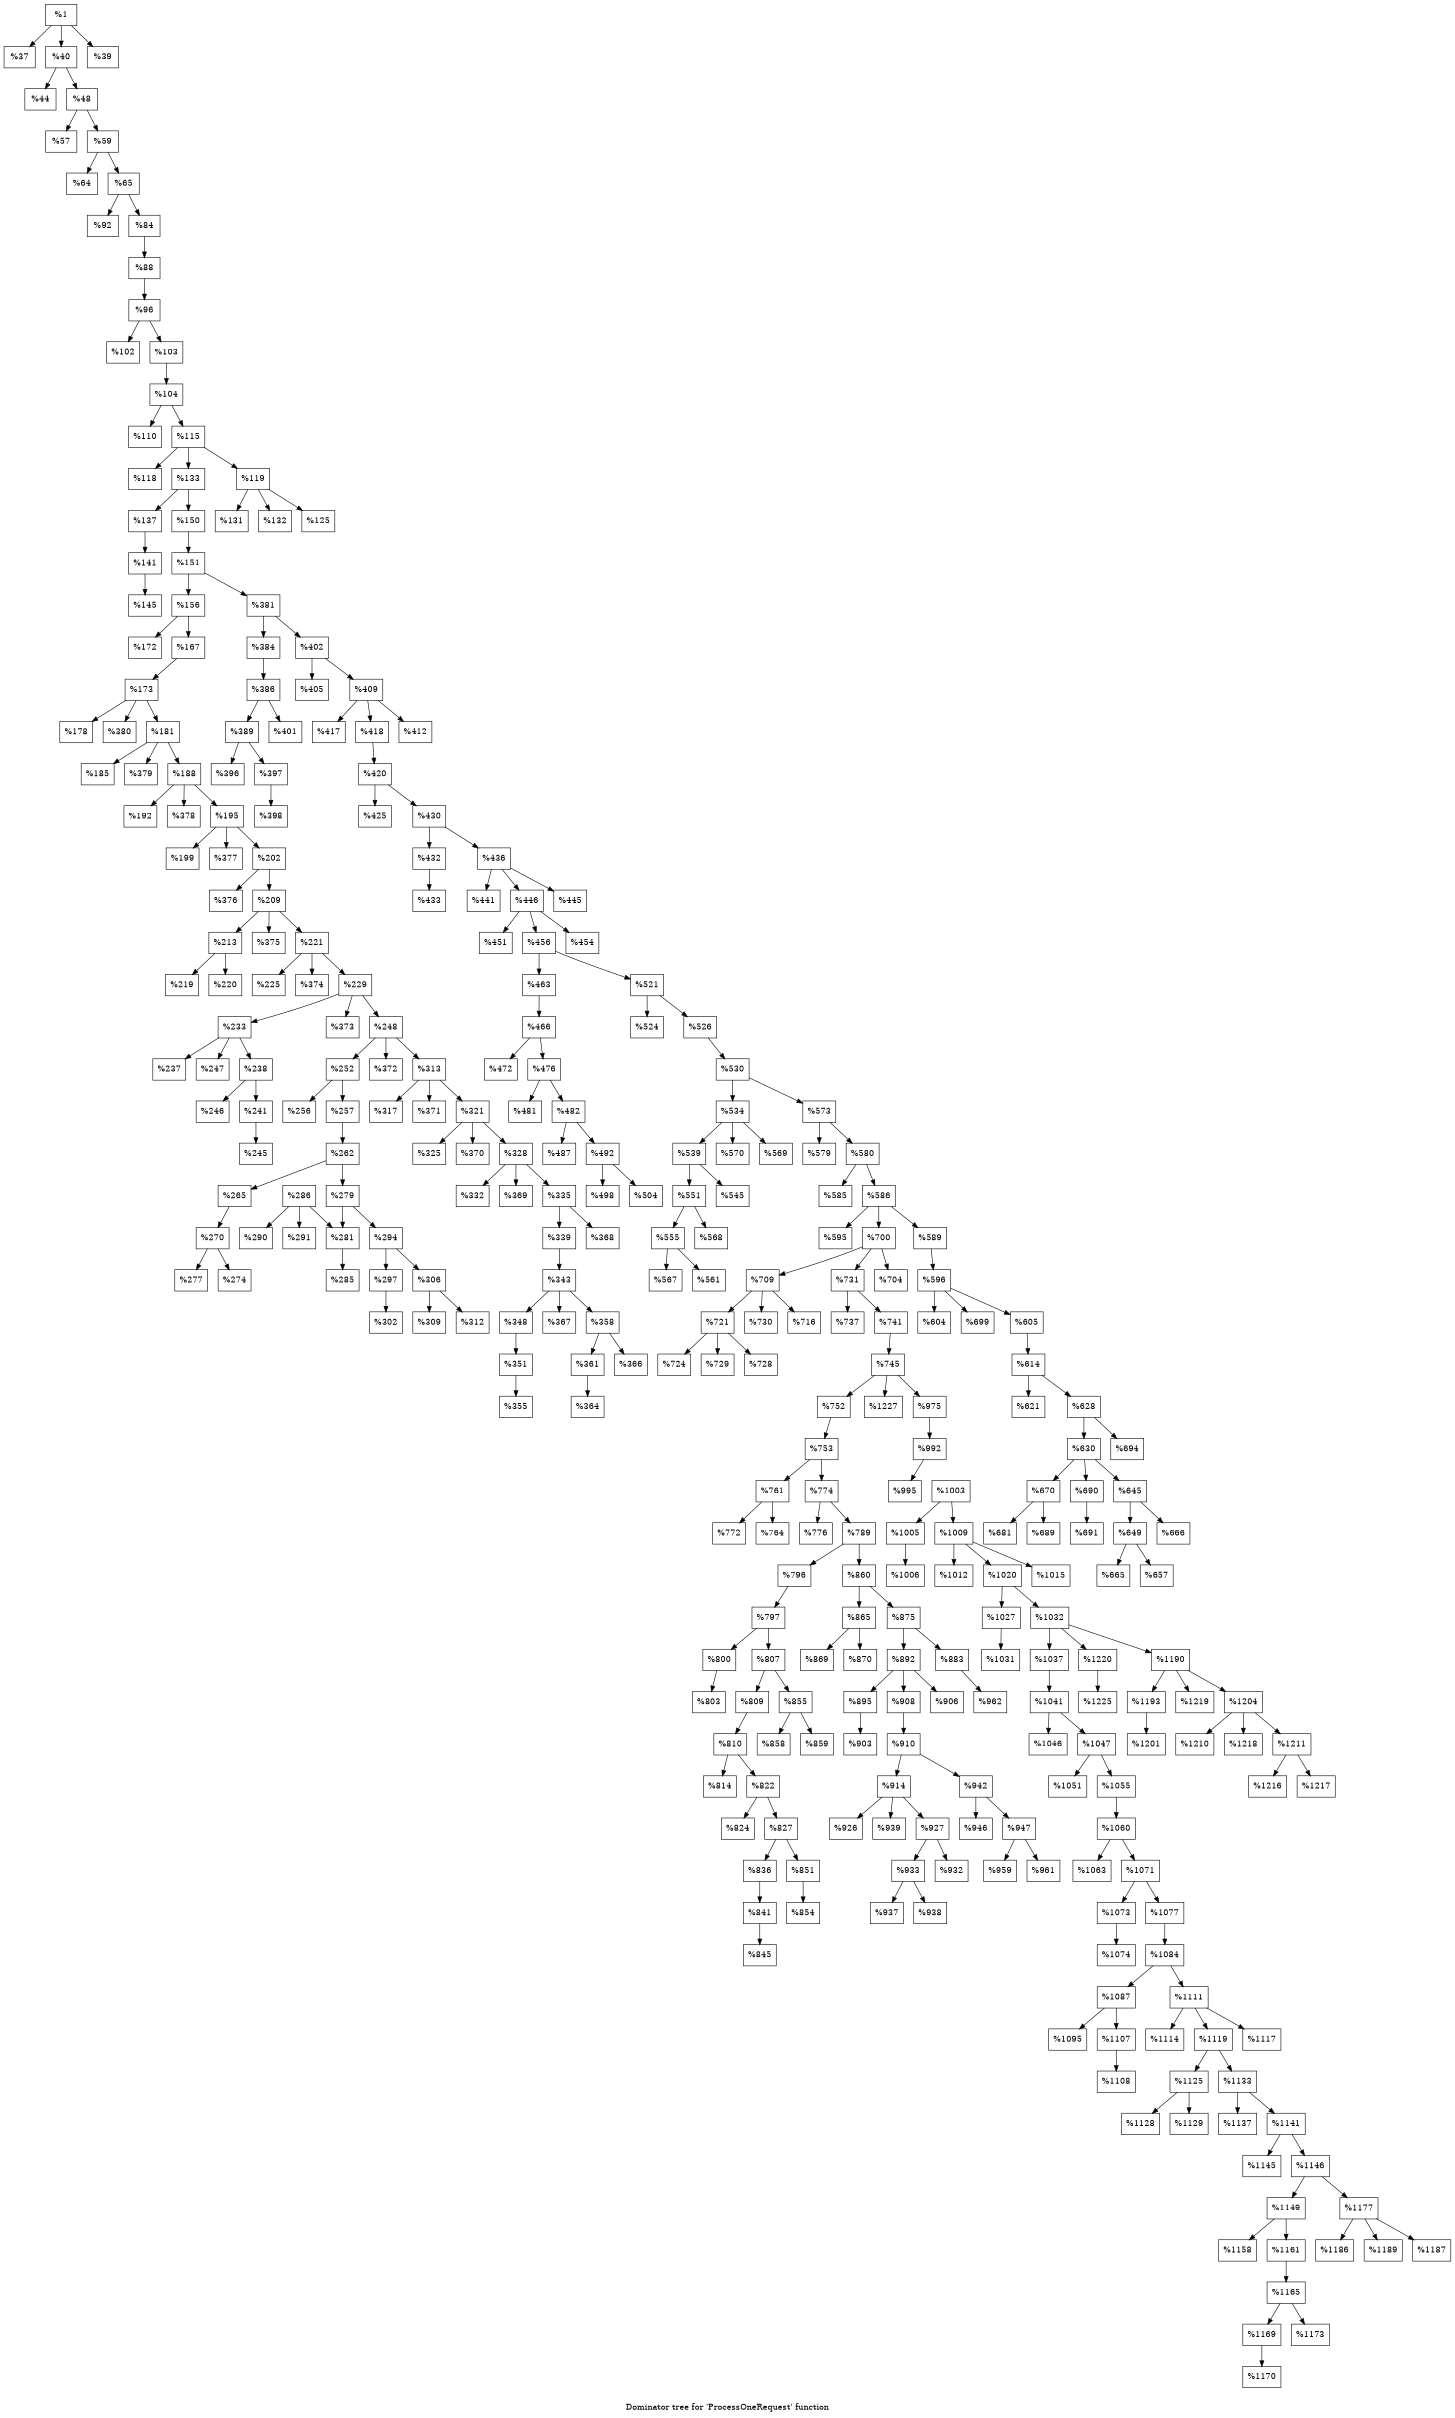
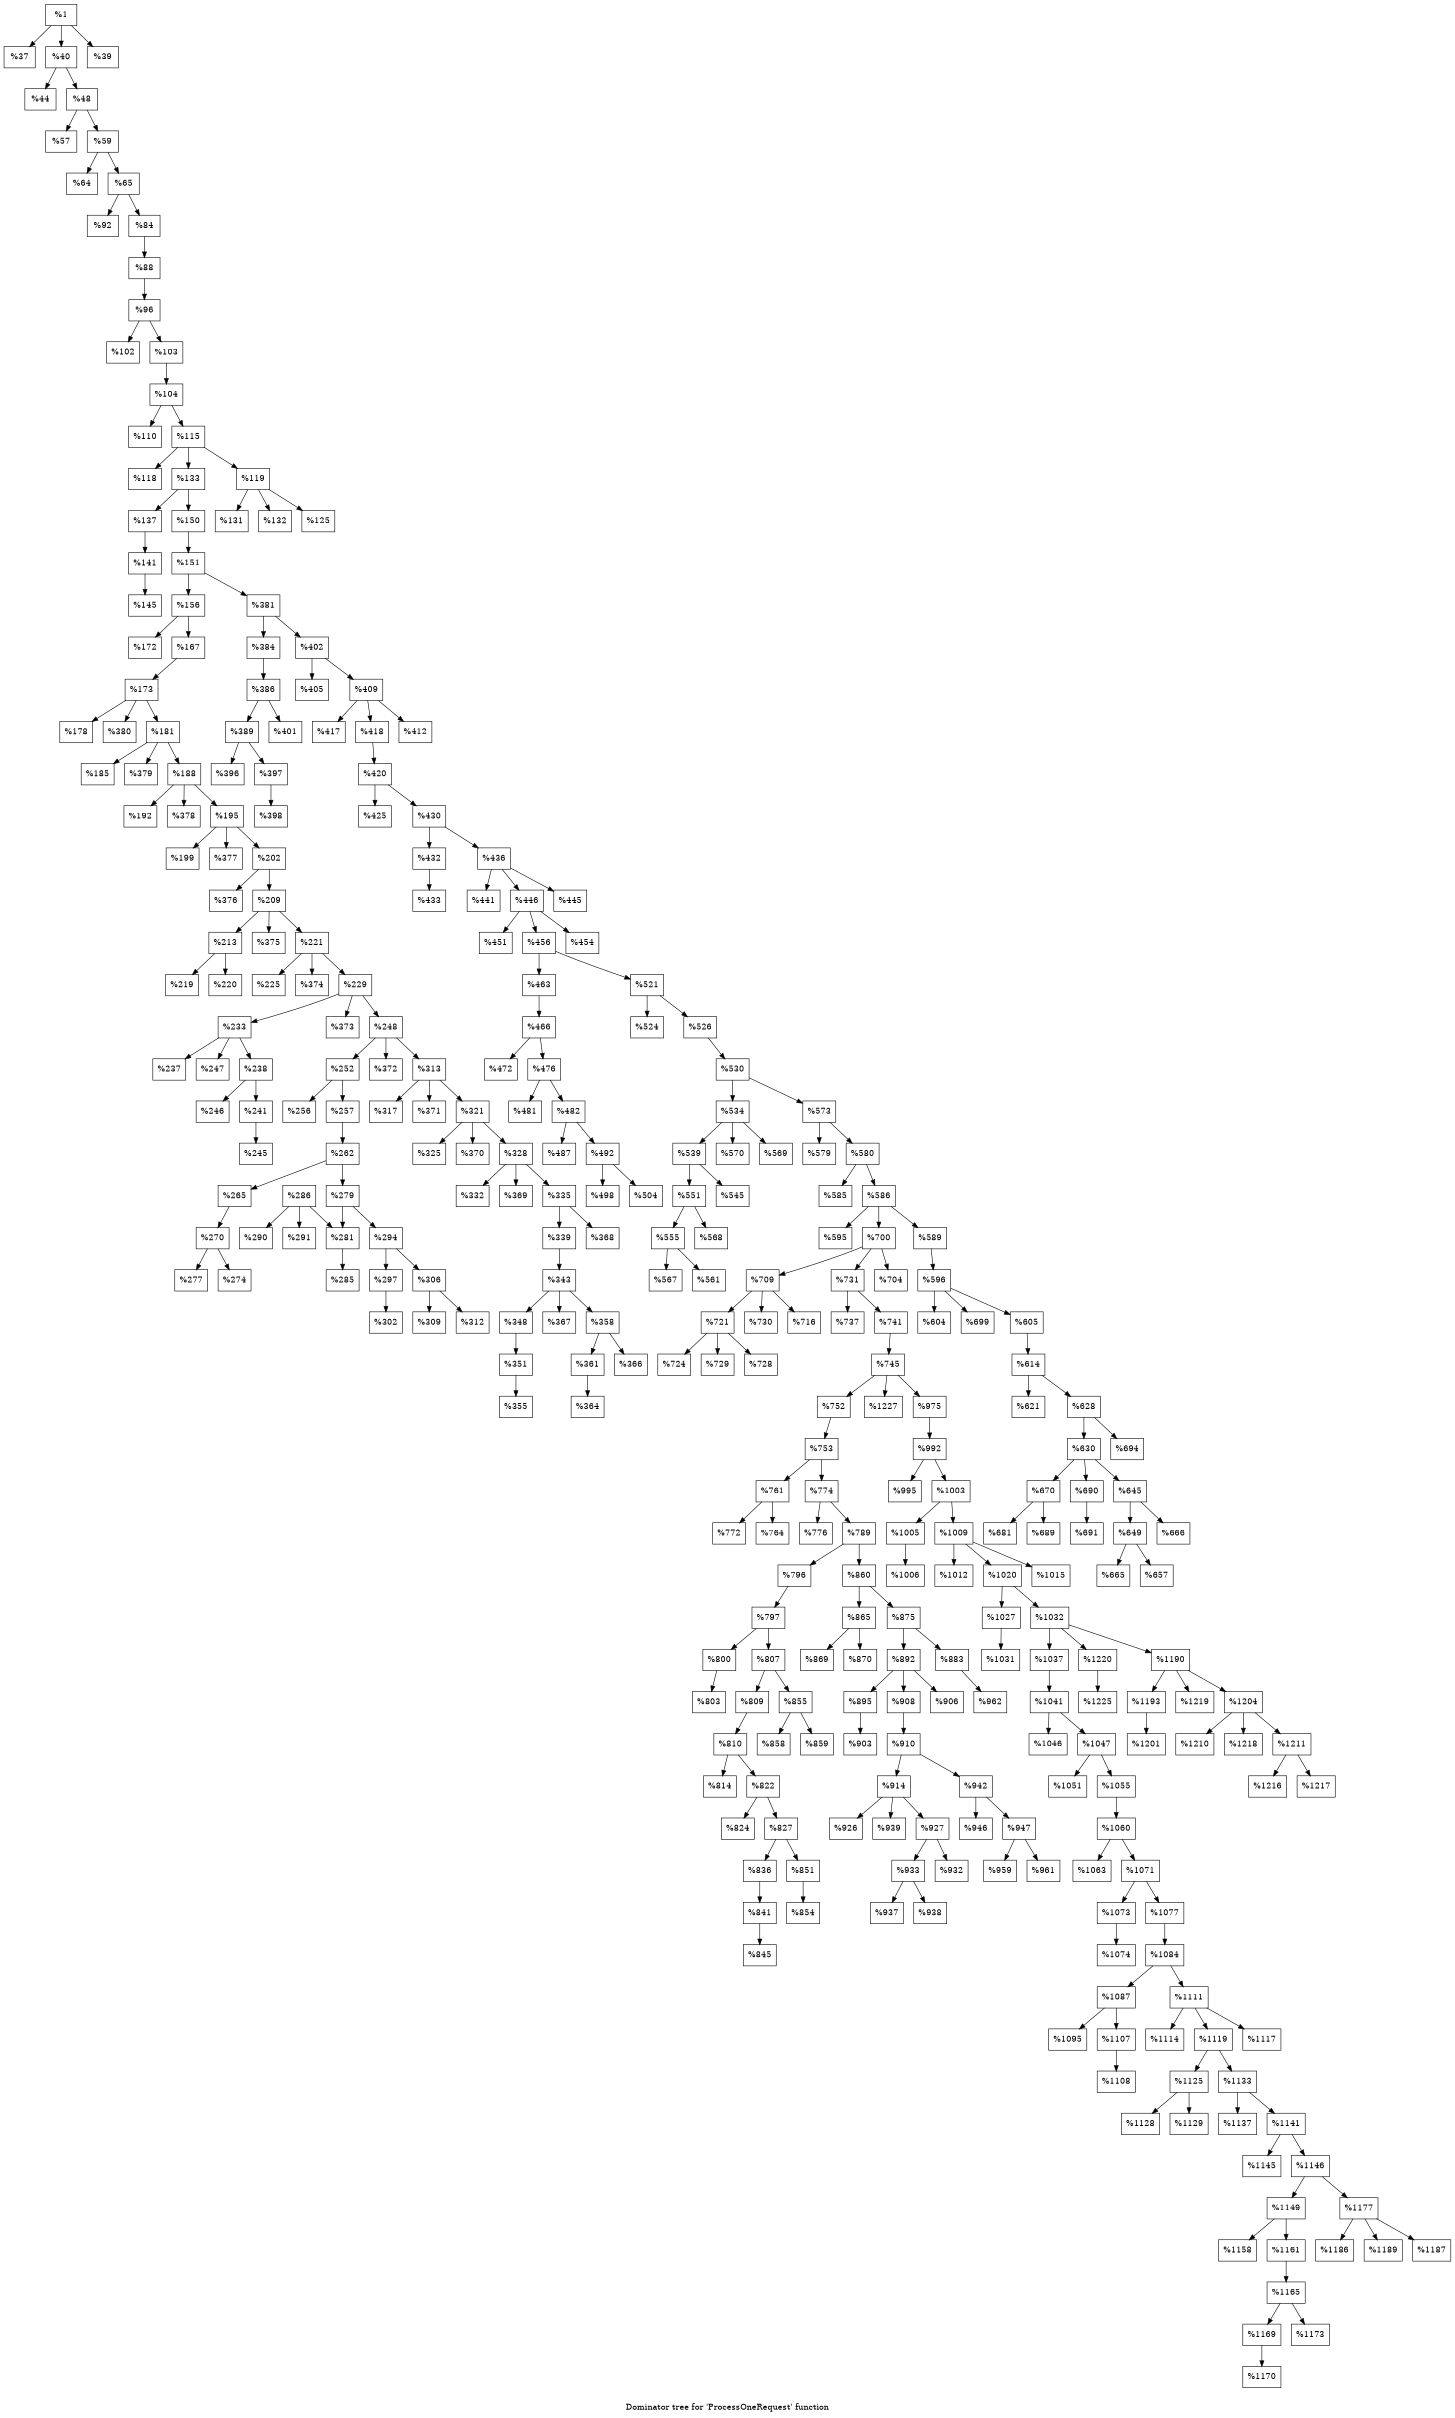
none -> (939, 1468)
